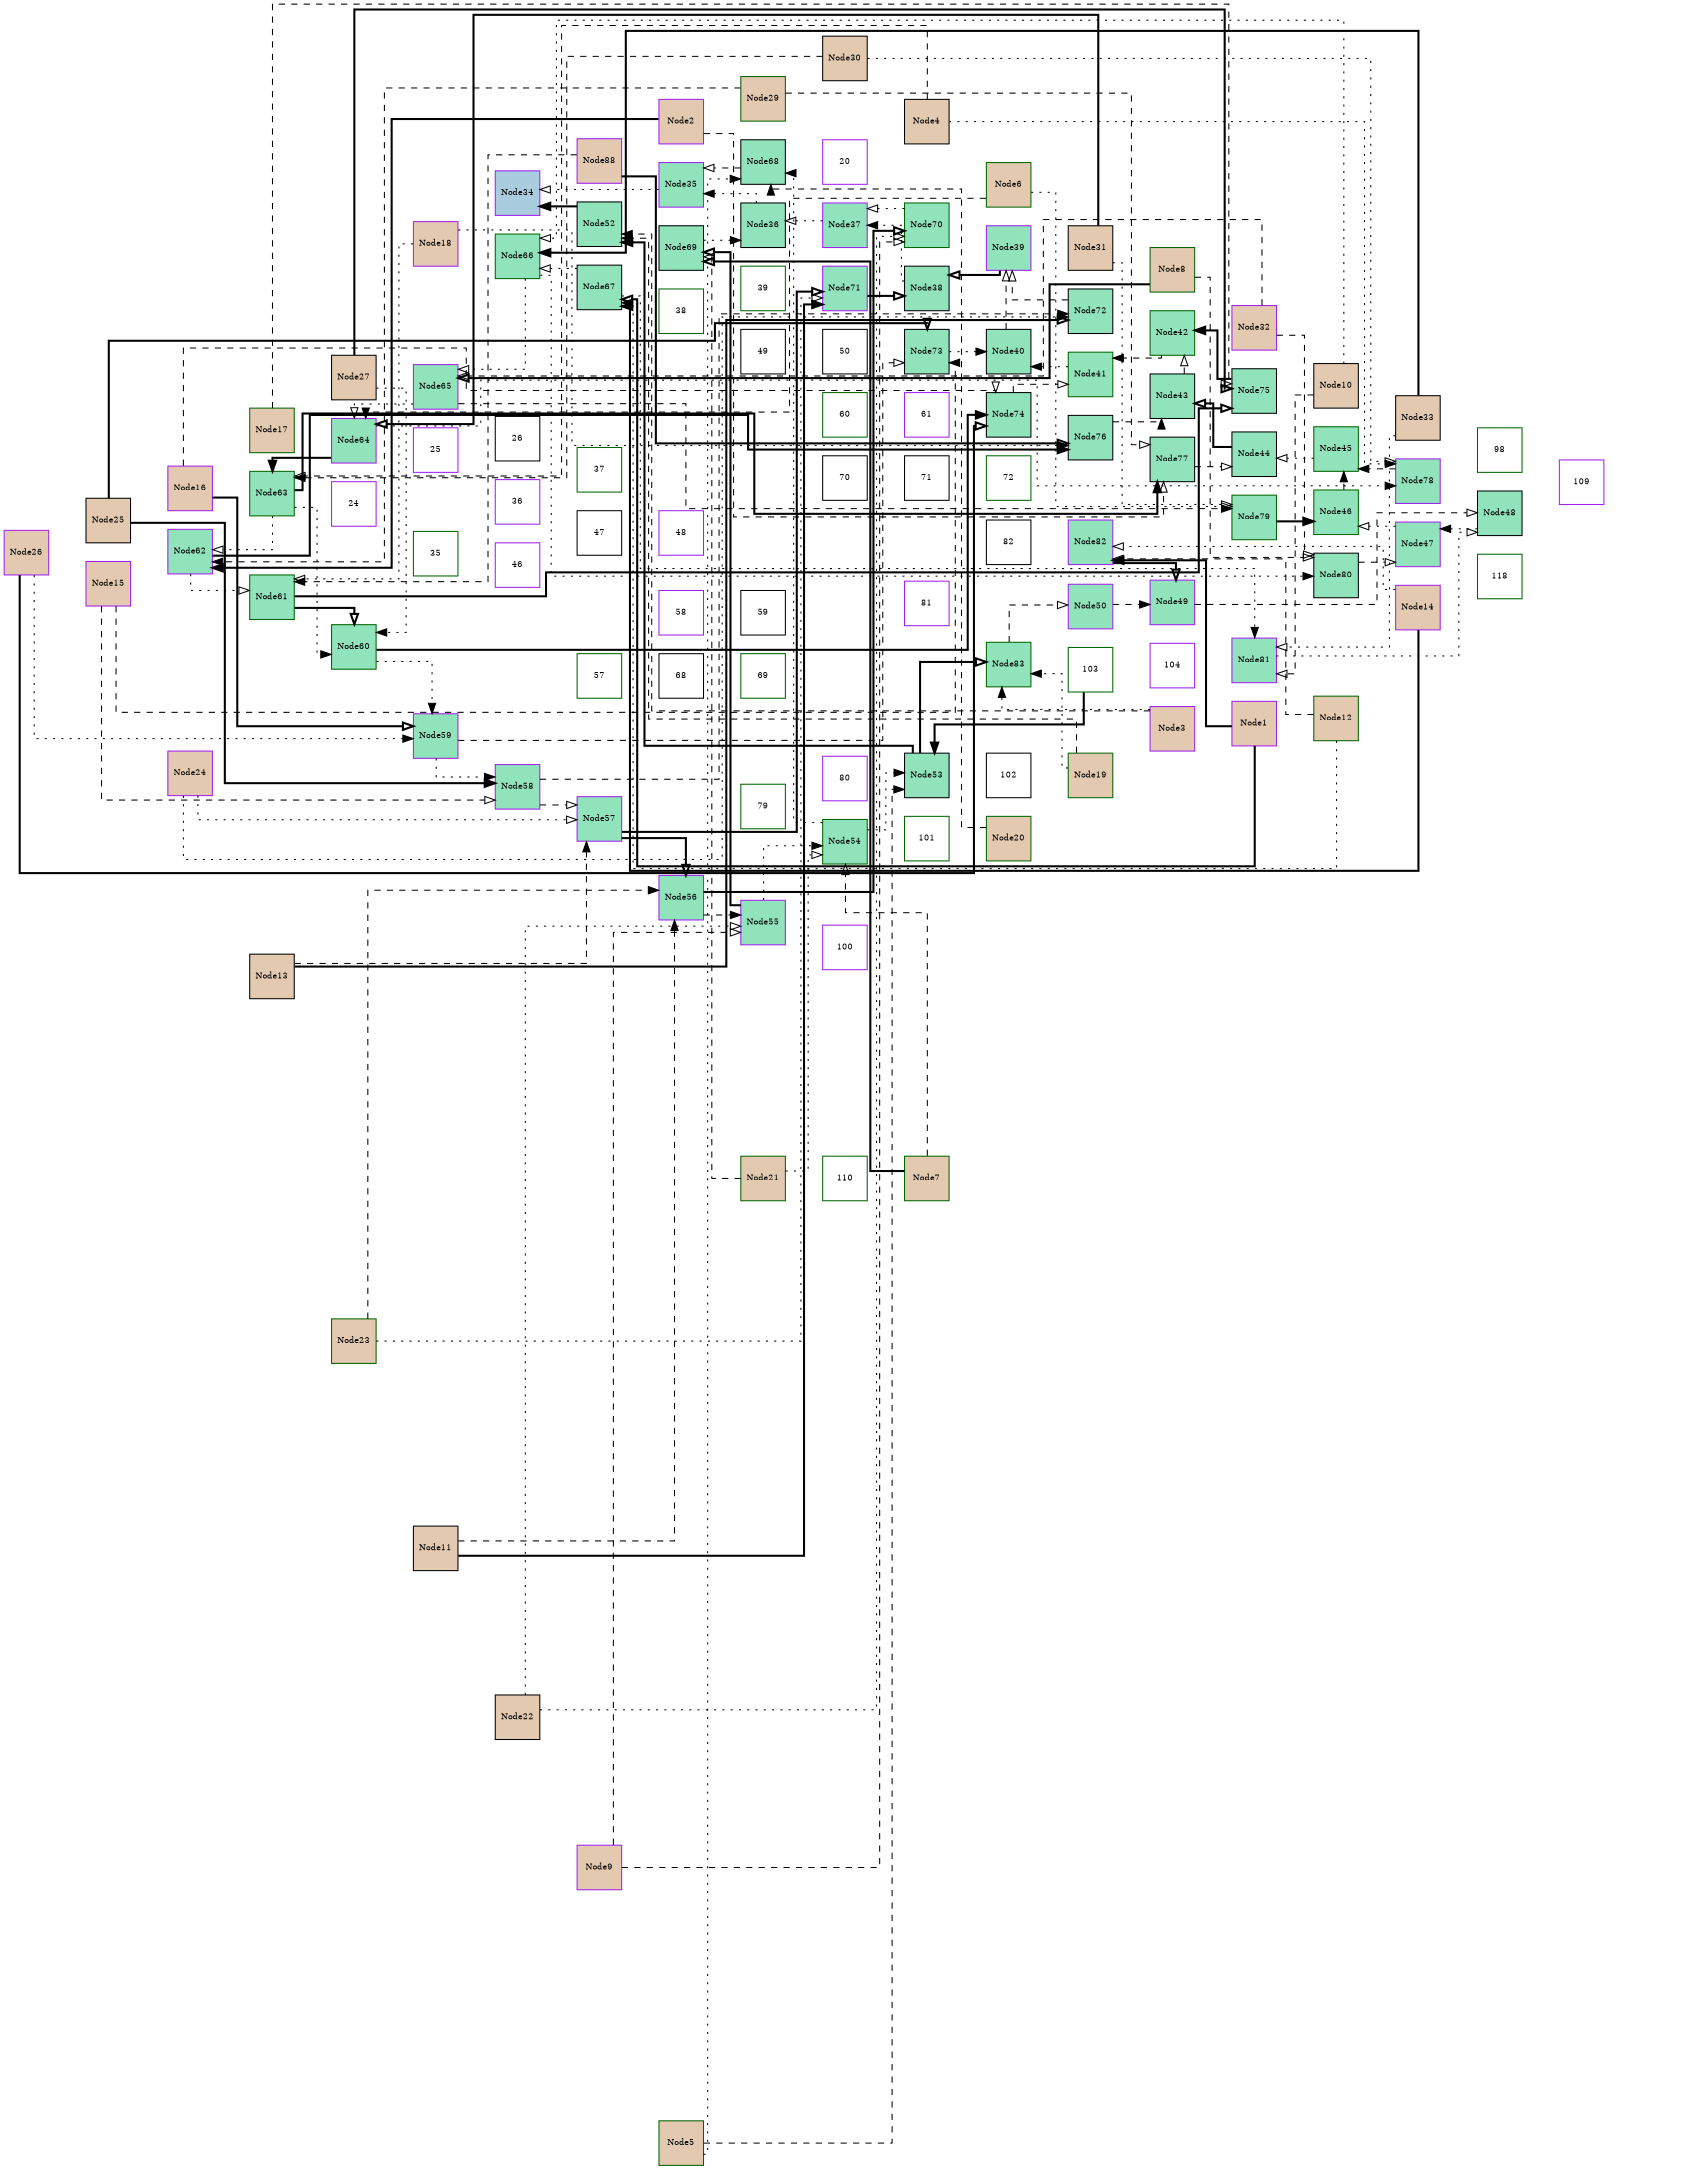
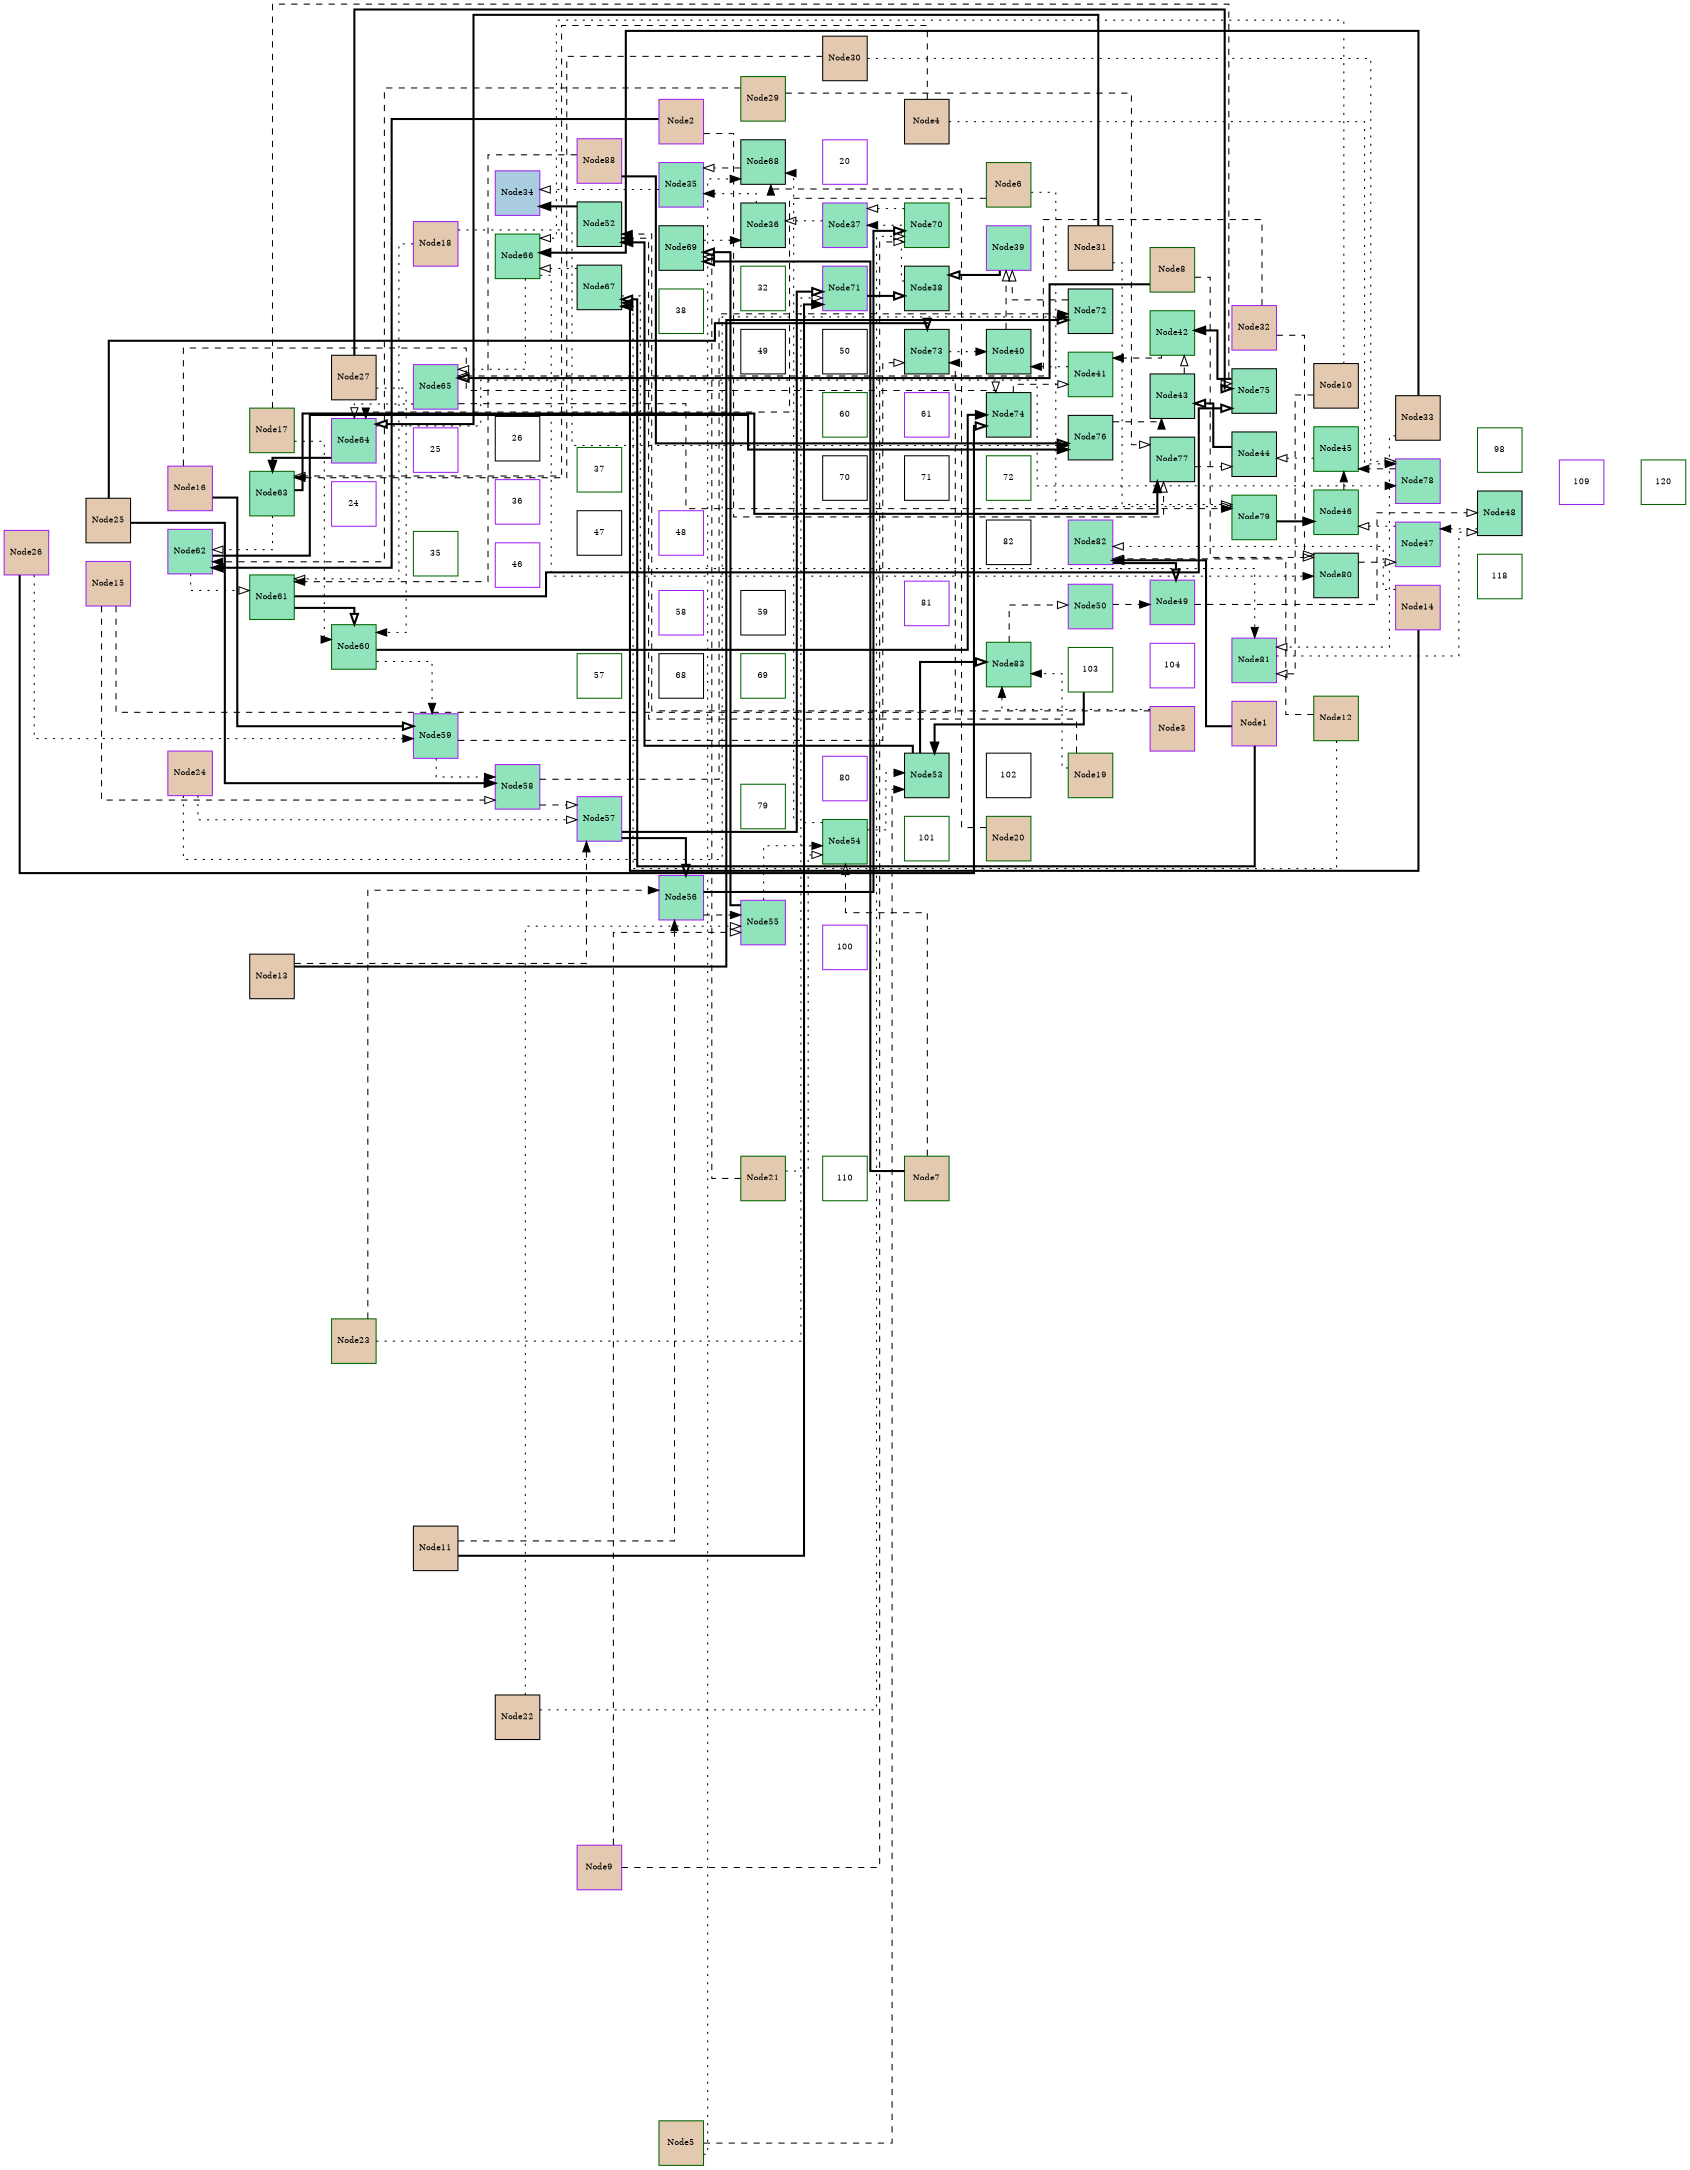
(763, 288) -> (763, 288)
none -> (1663, 482)
(317, 554) -> (324, 526)
